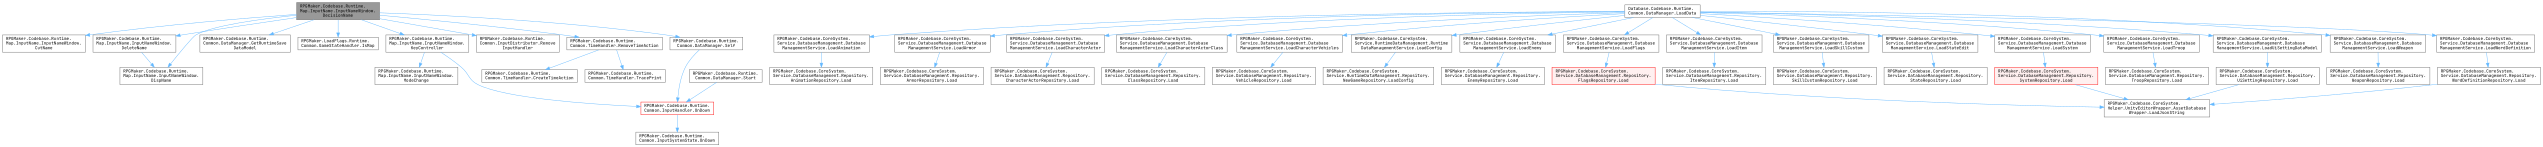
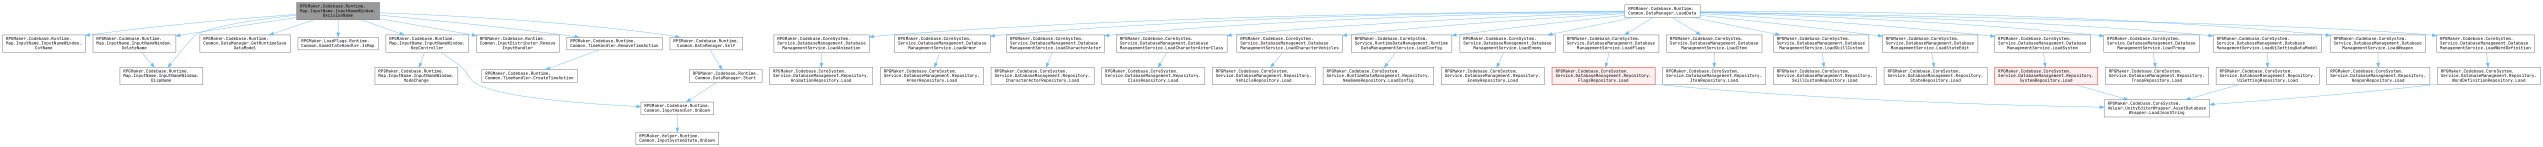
(1663, 11) -> (1663, 11)
(683, 71) -> (715, 58)
(625, 76) -> none
(677, 108) -> (677, 108)
(677, 138) -> (677, 138)
